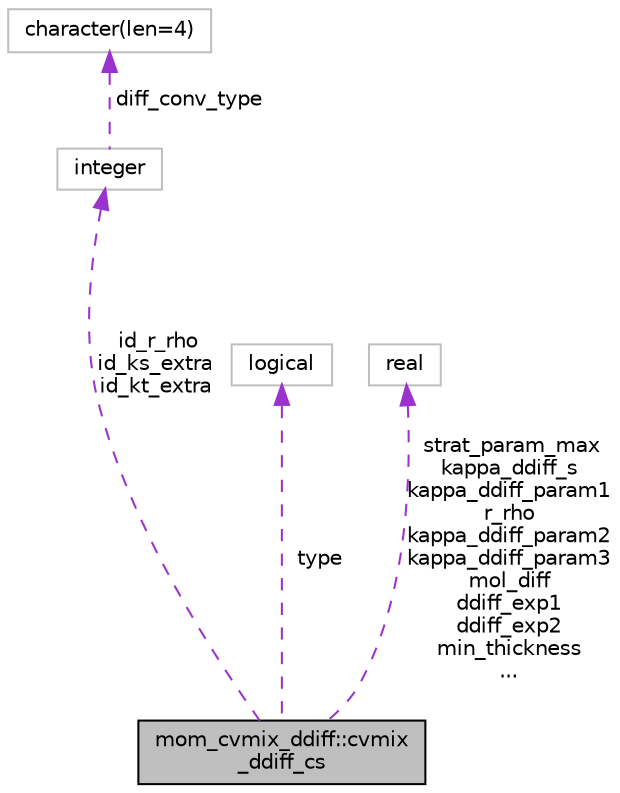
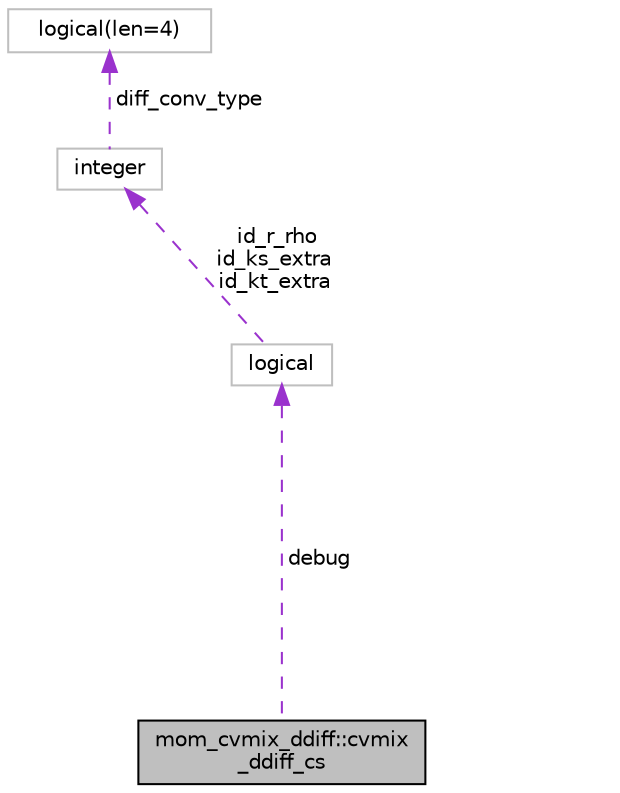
(110, 31) -> (110, 31)
(405, 365) -> none
(125, 480) -> (203, 275)
(317, 560) -> (317, 560)
